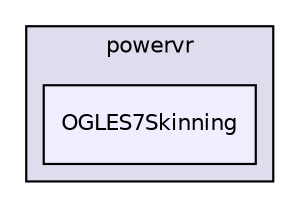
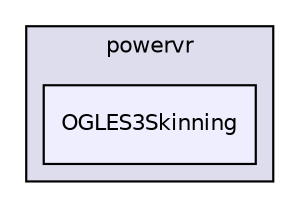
(150, 125) -> (150, 125)
